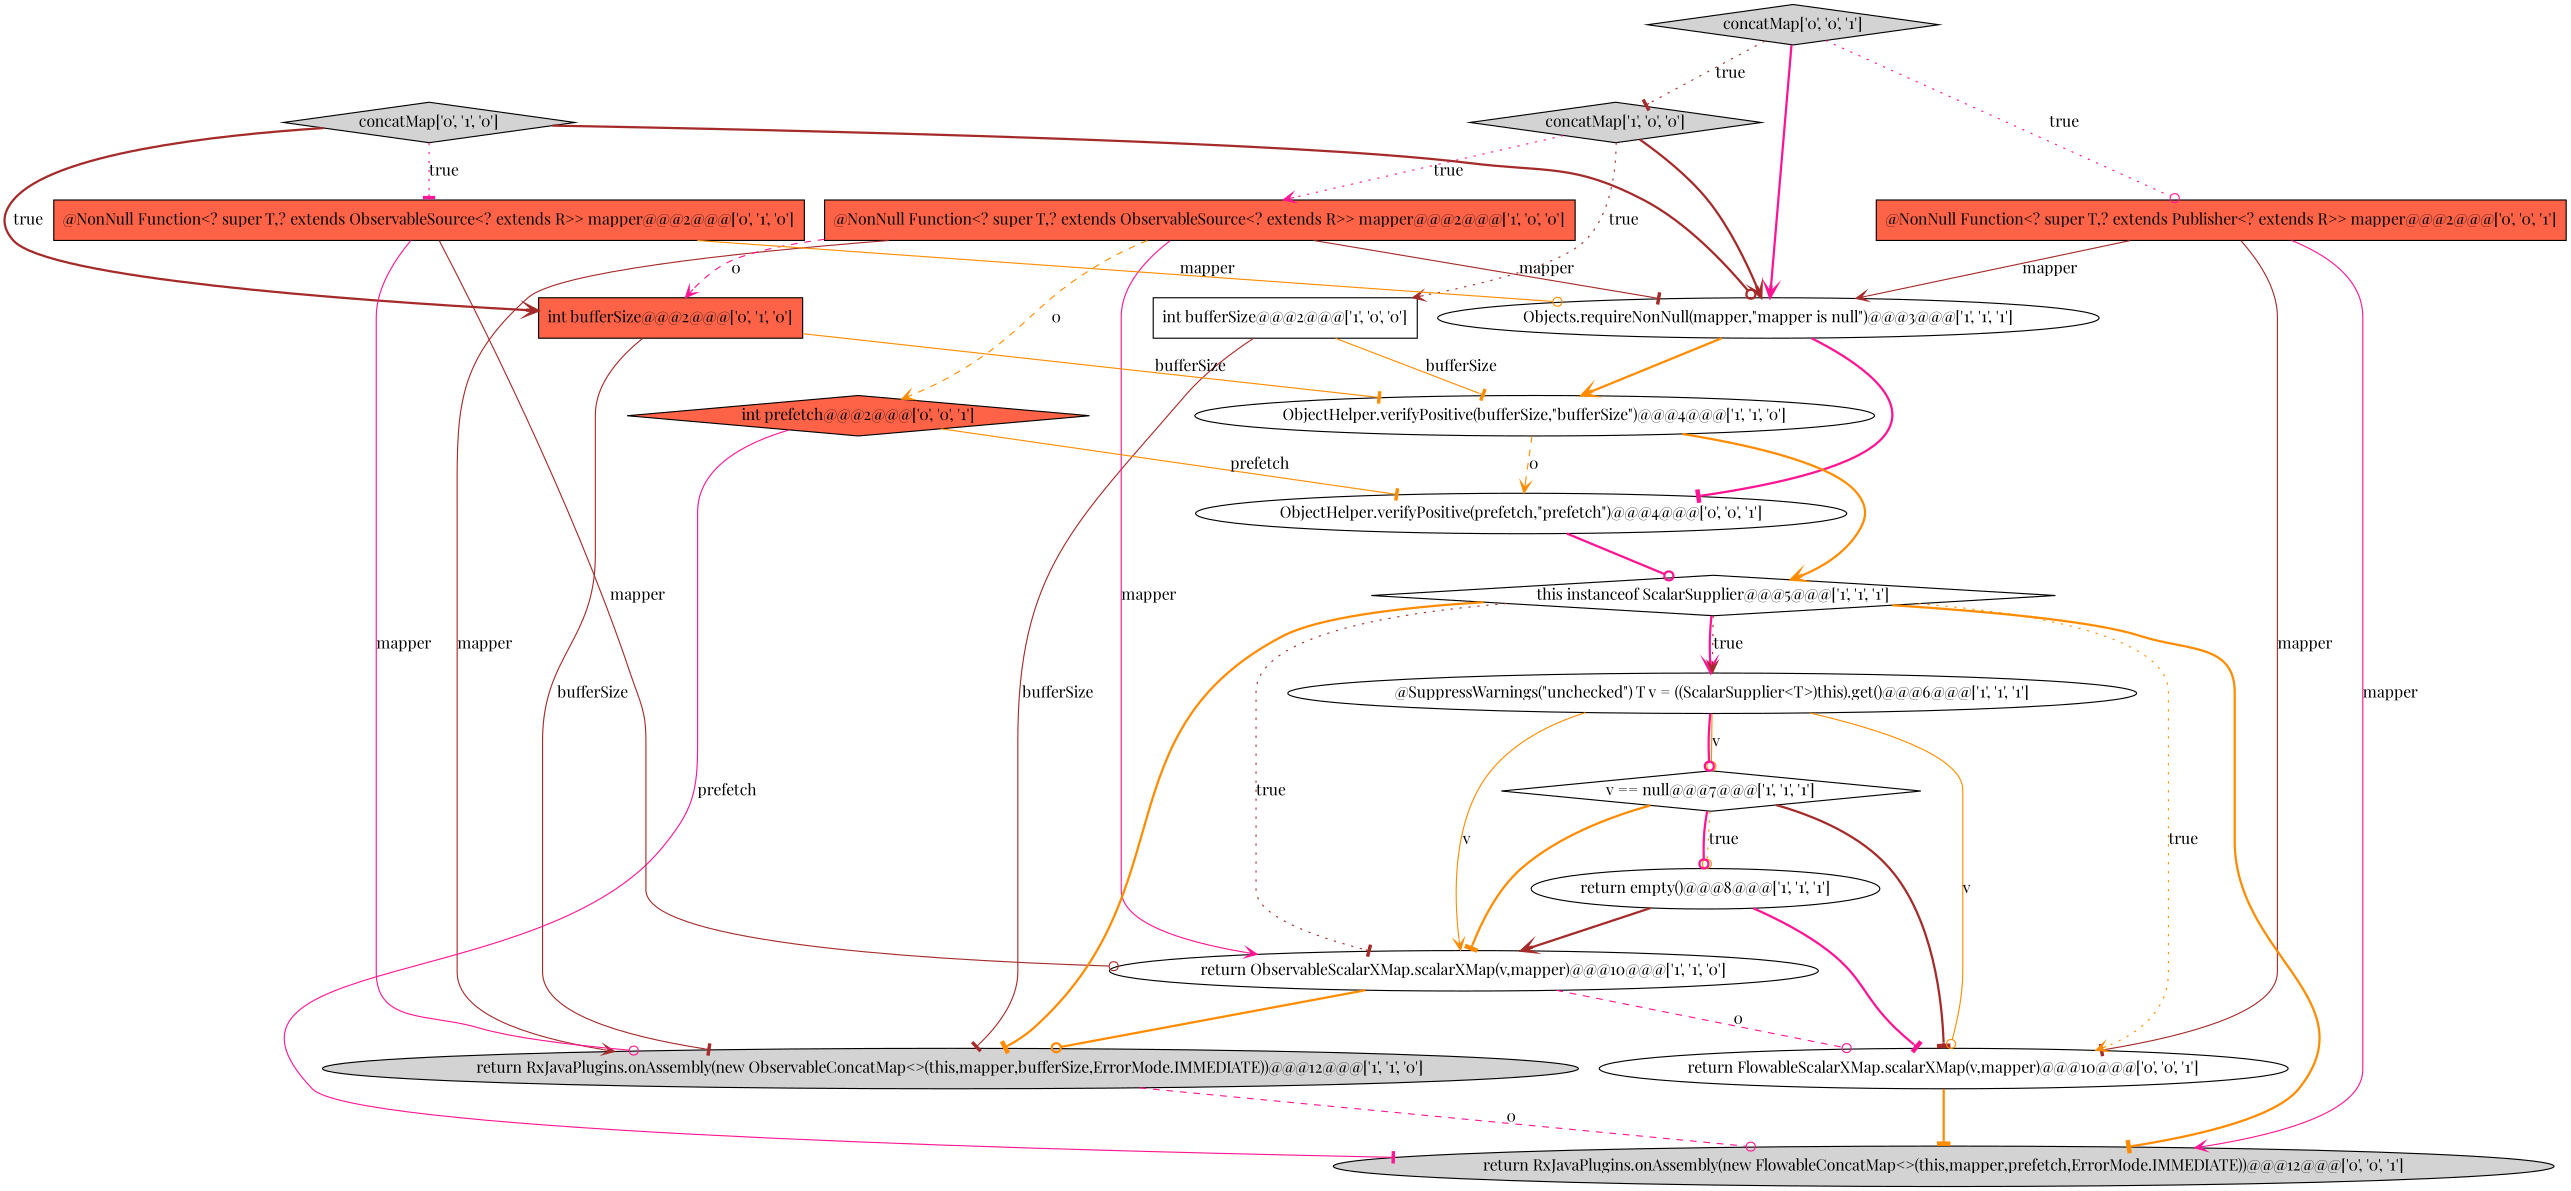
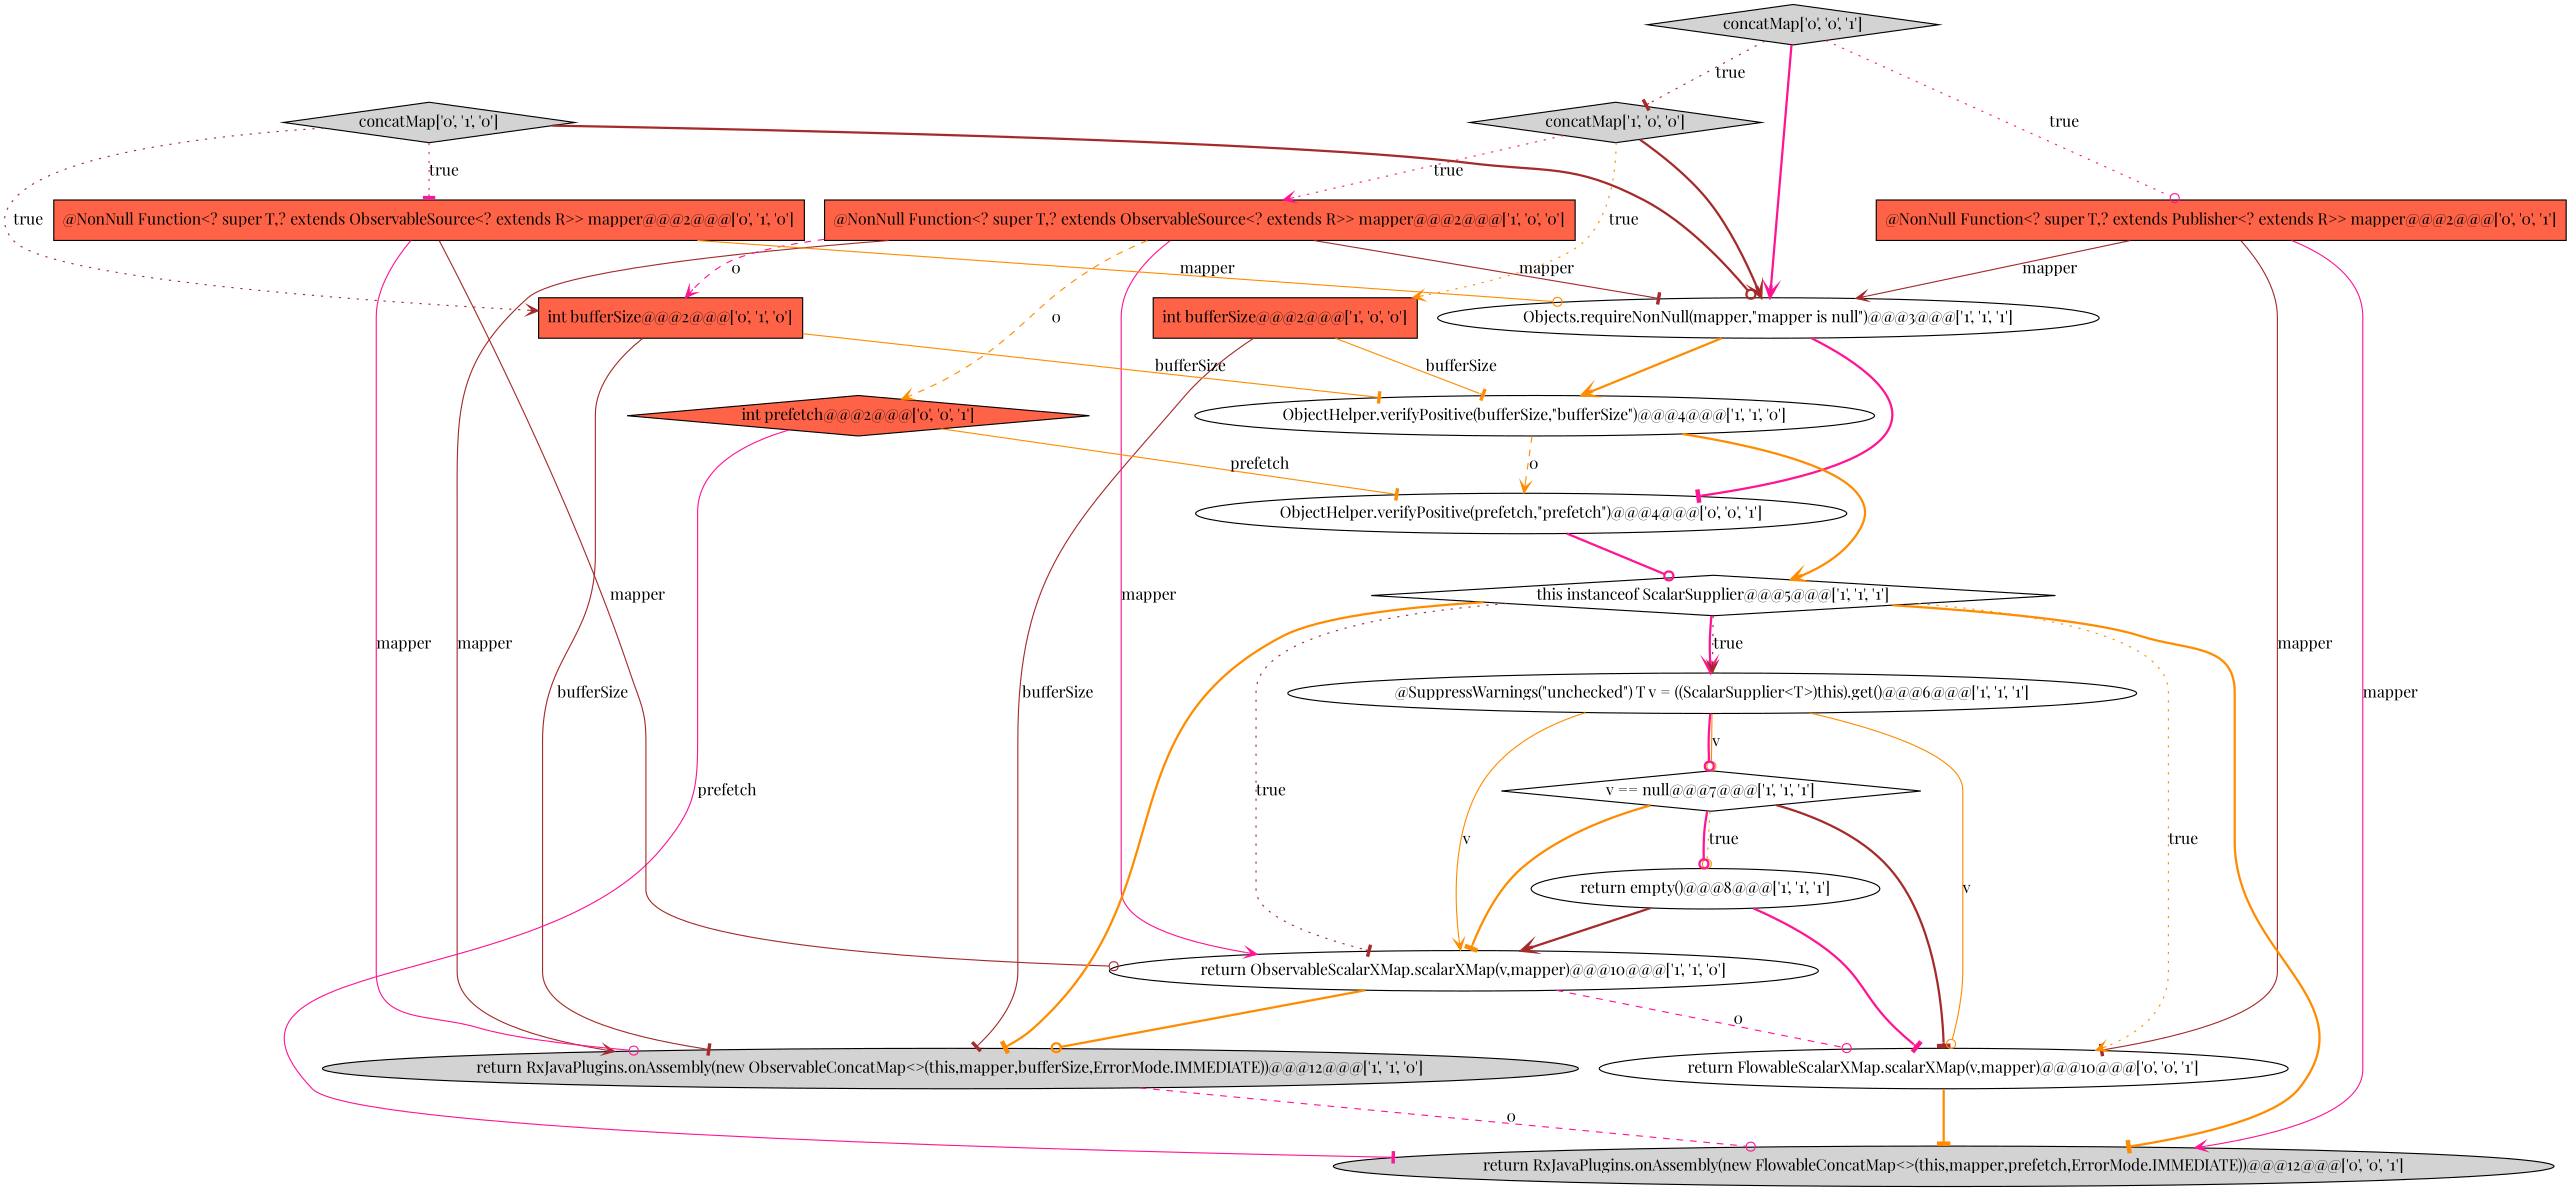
(1557, 258) -> (1557, 258)
(85, 266) -> (85, 266)
(1285, 318) -> (1285, 318)
